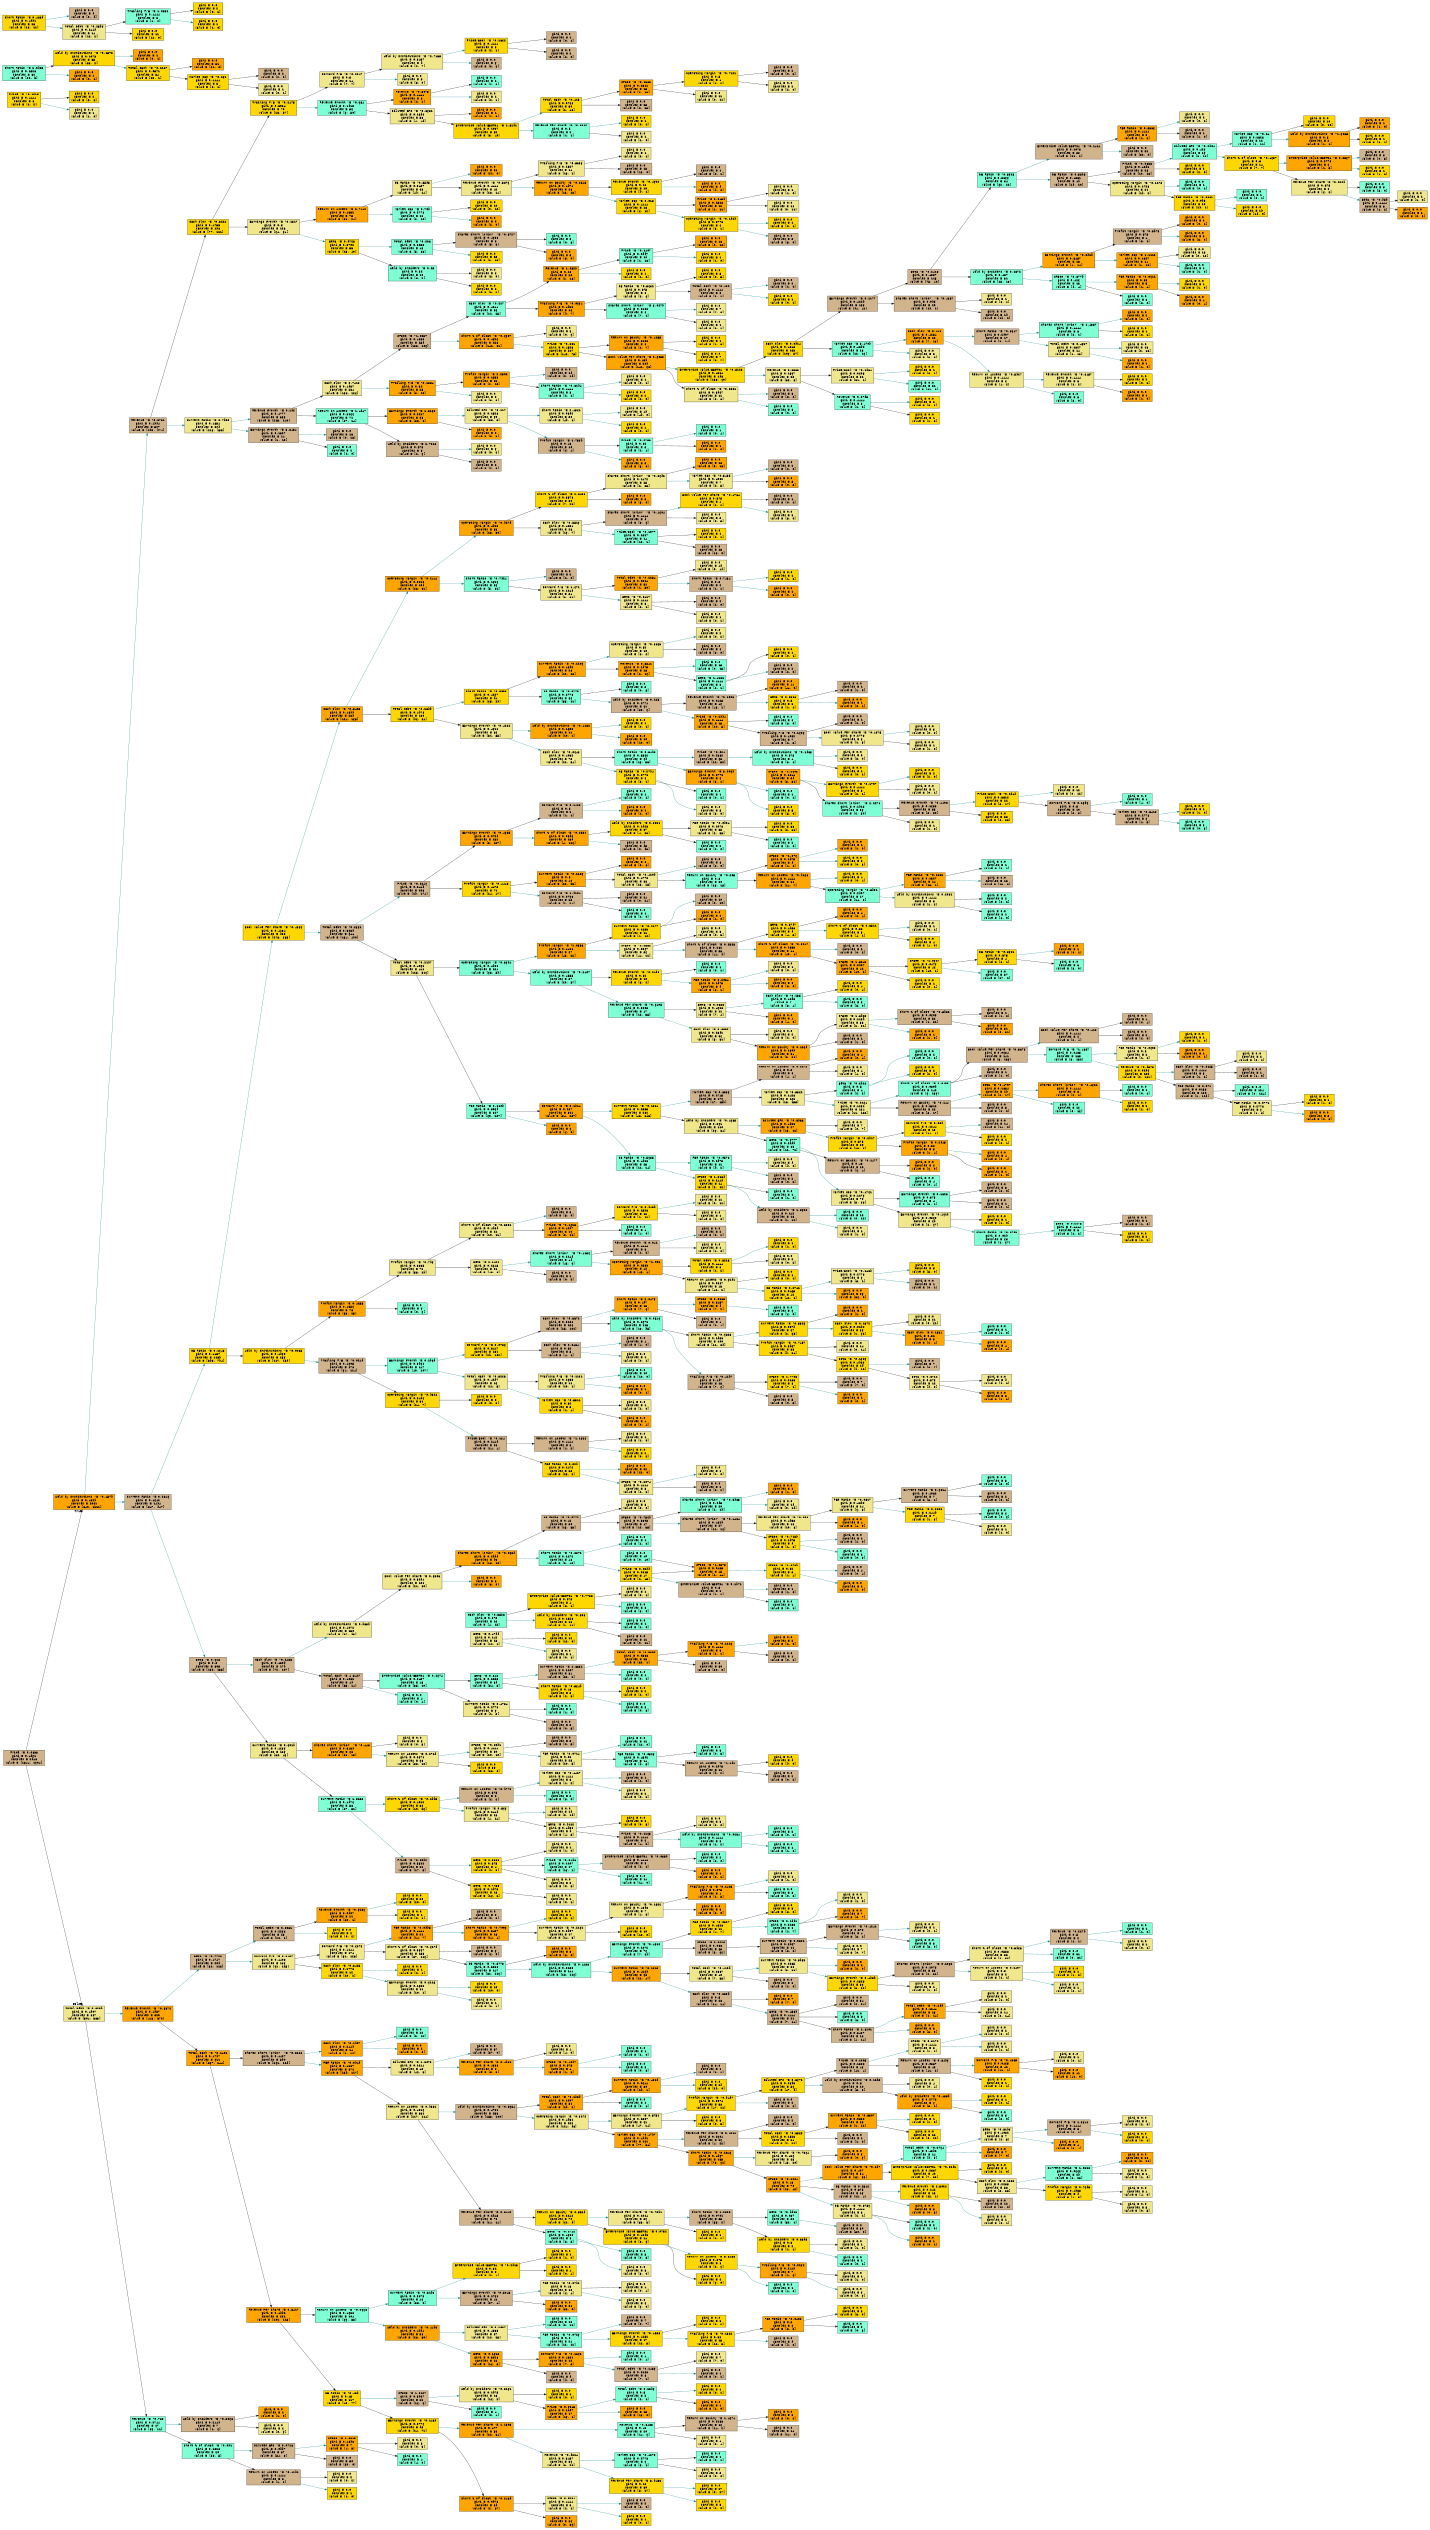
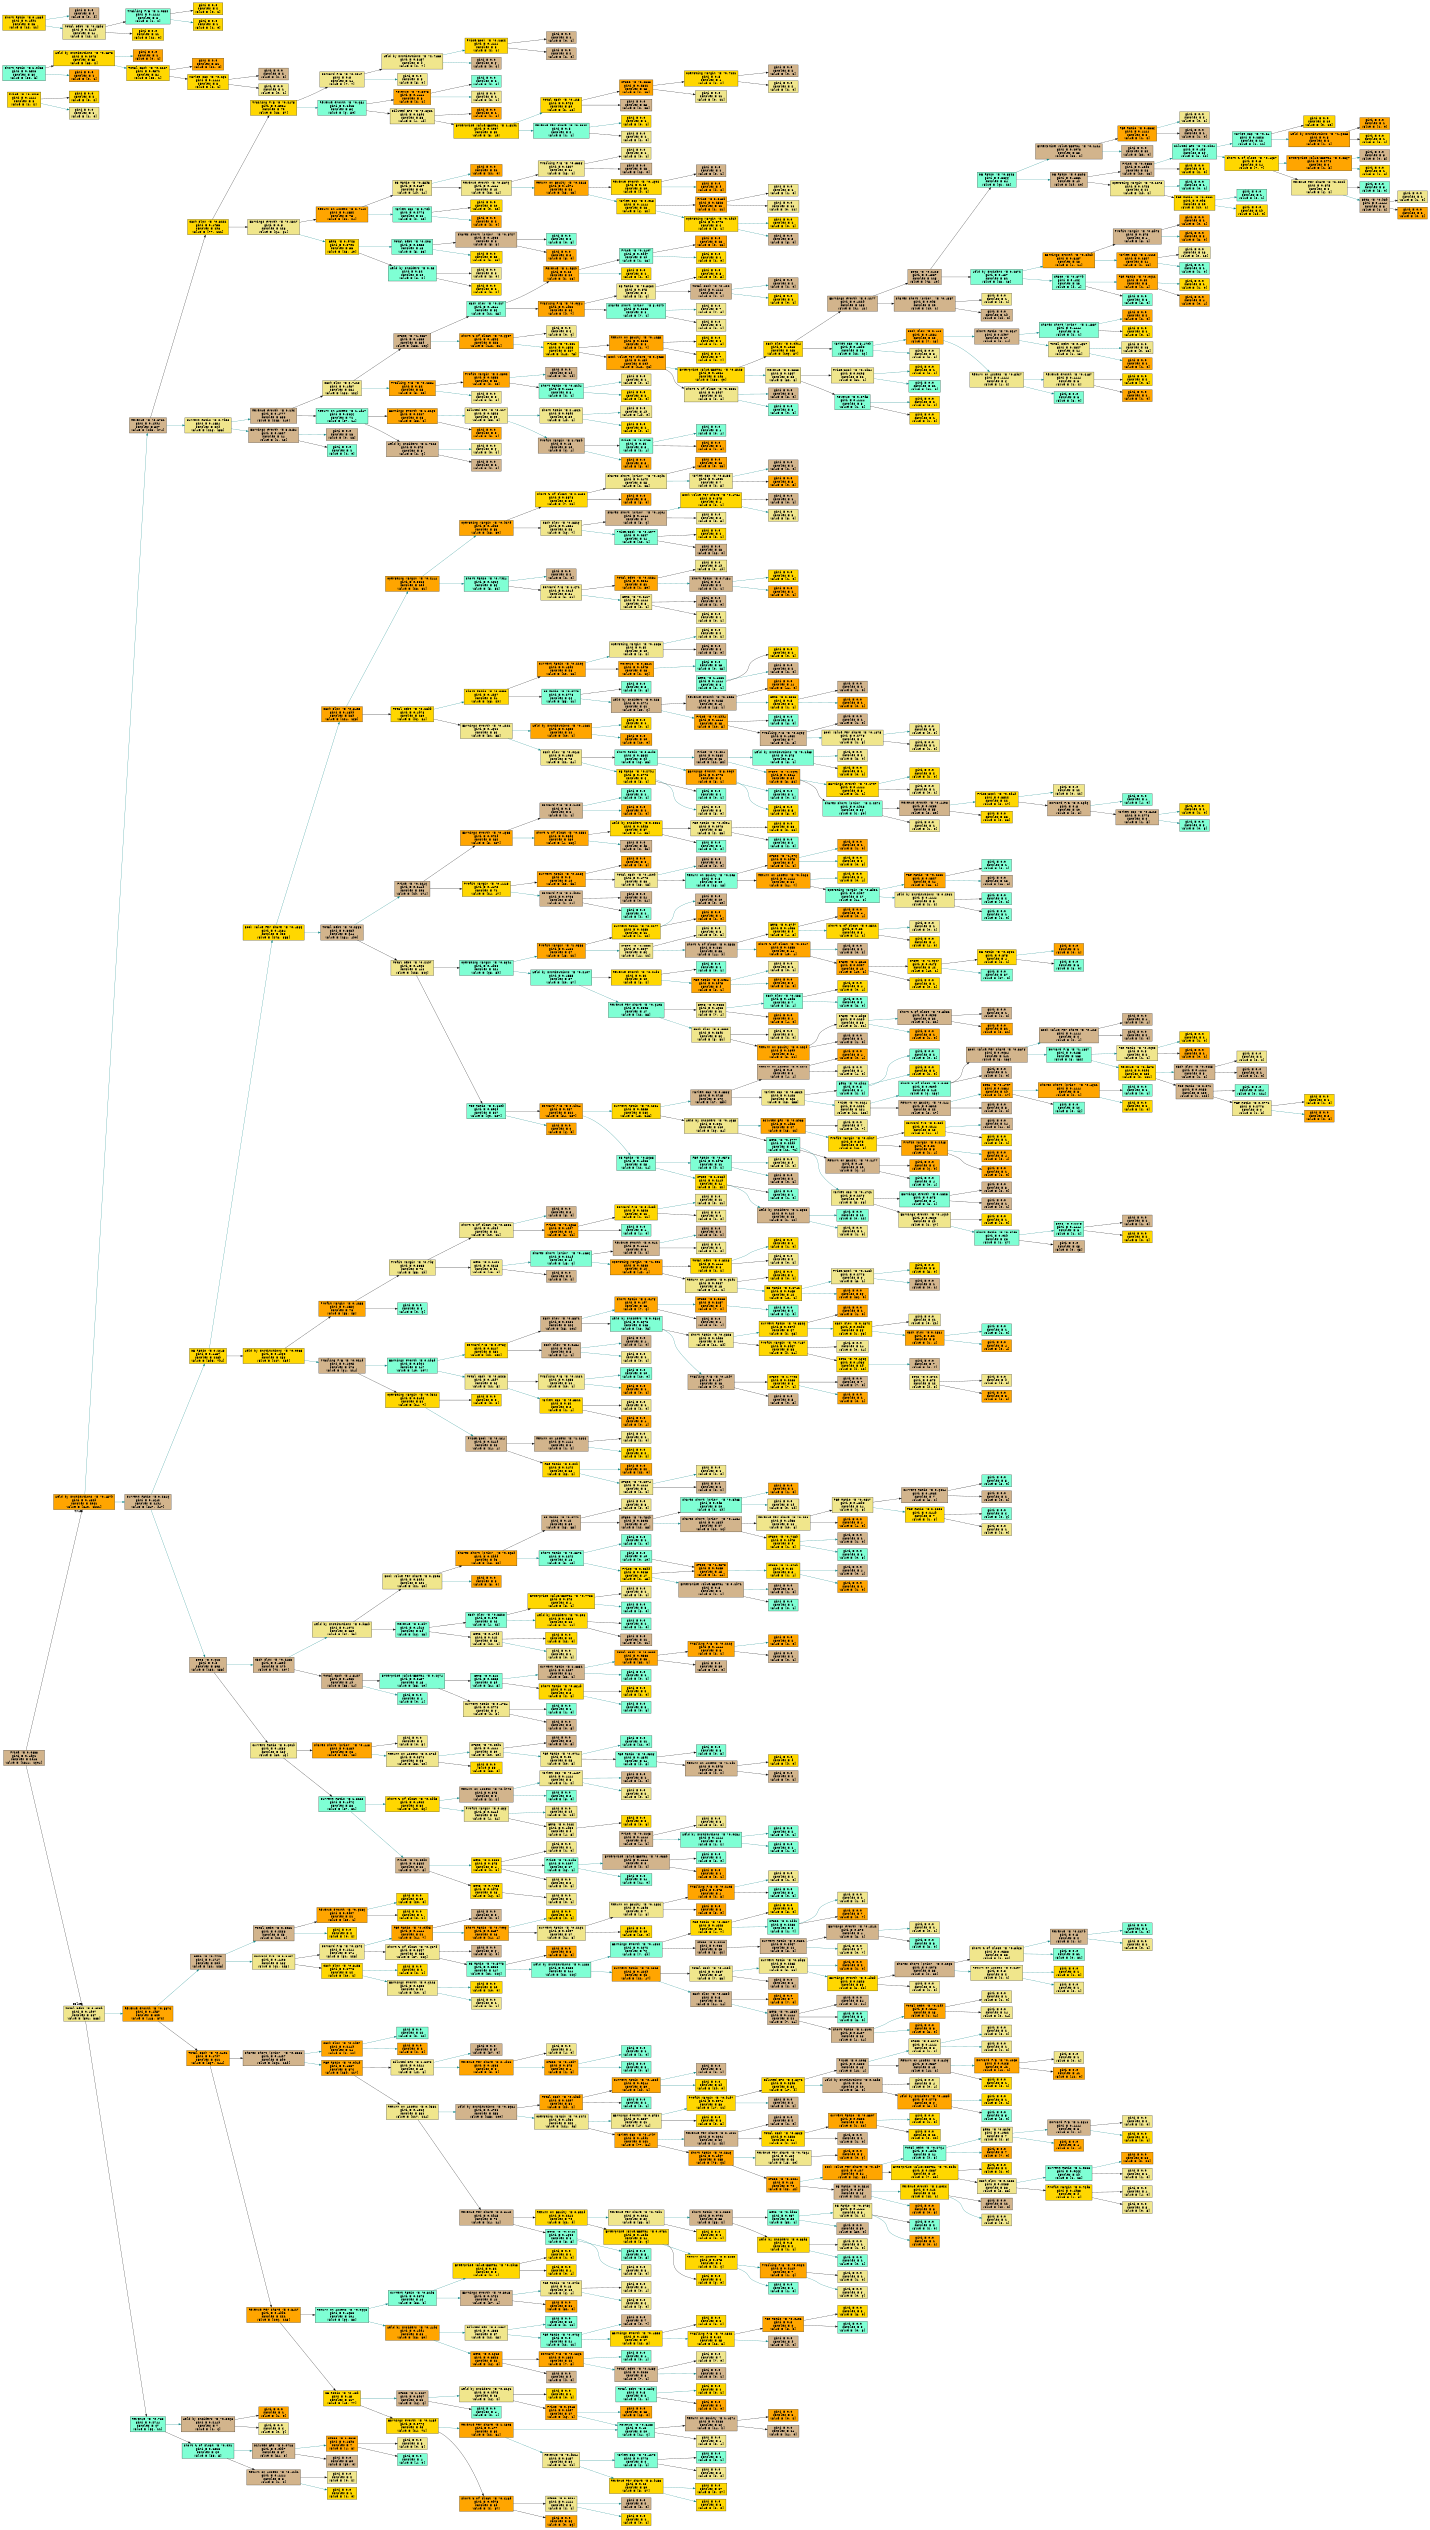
(674, 676) -> none
none -> (746, 767)
(783, 1001) -> (783, 1001)
(1032, 1099) -> (1032, 1099)
none -> (1069, 1247)
(888, 1373) -> none
none -> (412, 1630)
(597, 1834) -> none
(815, 2199) -> (815, 2215)
(595, 2404) -> (596, 2420)
